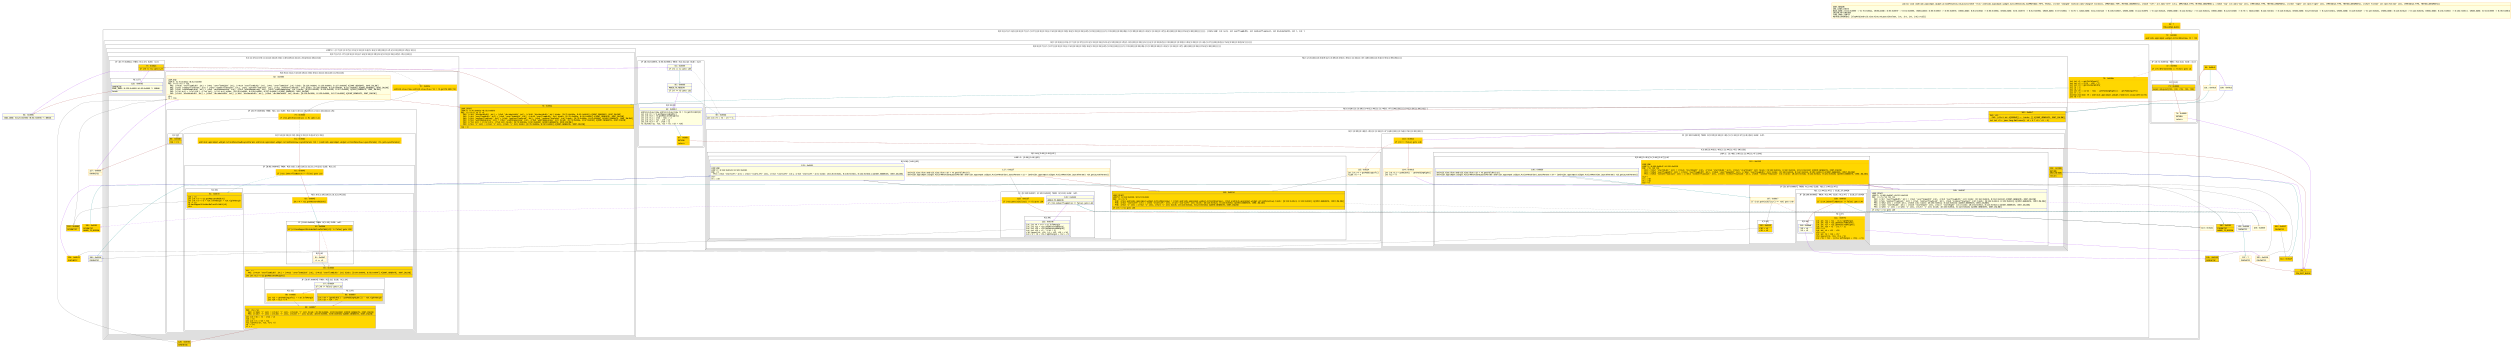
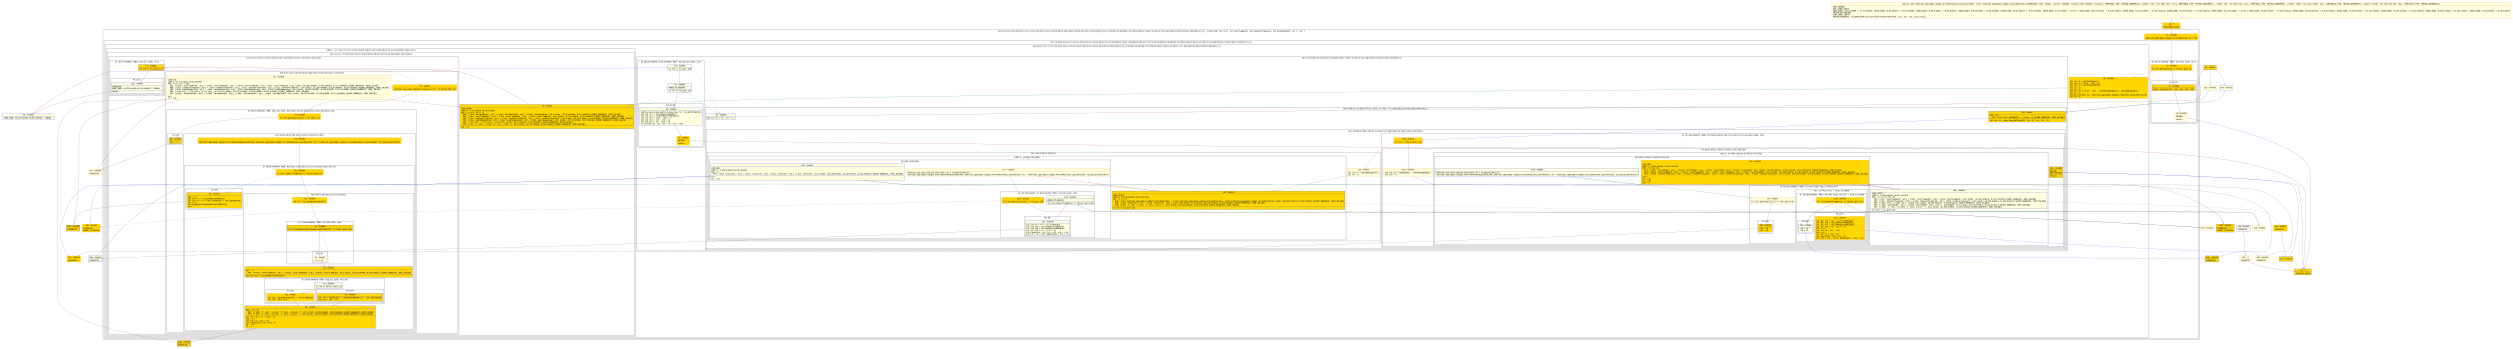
(1354, 175) -> (1353, 175)
